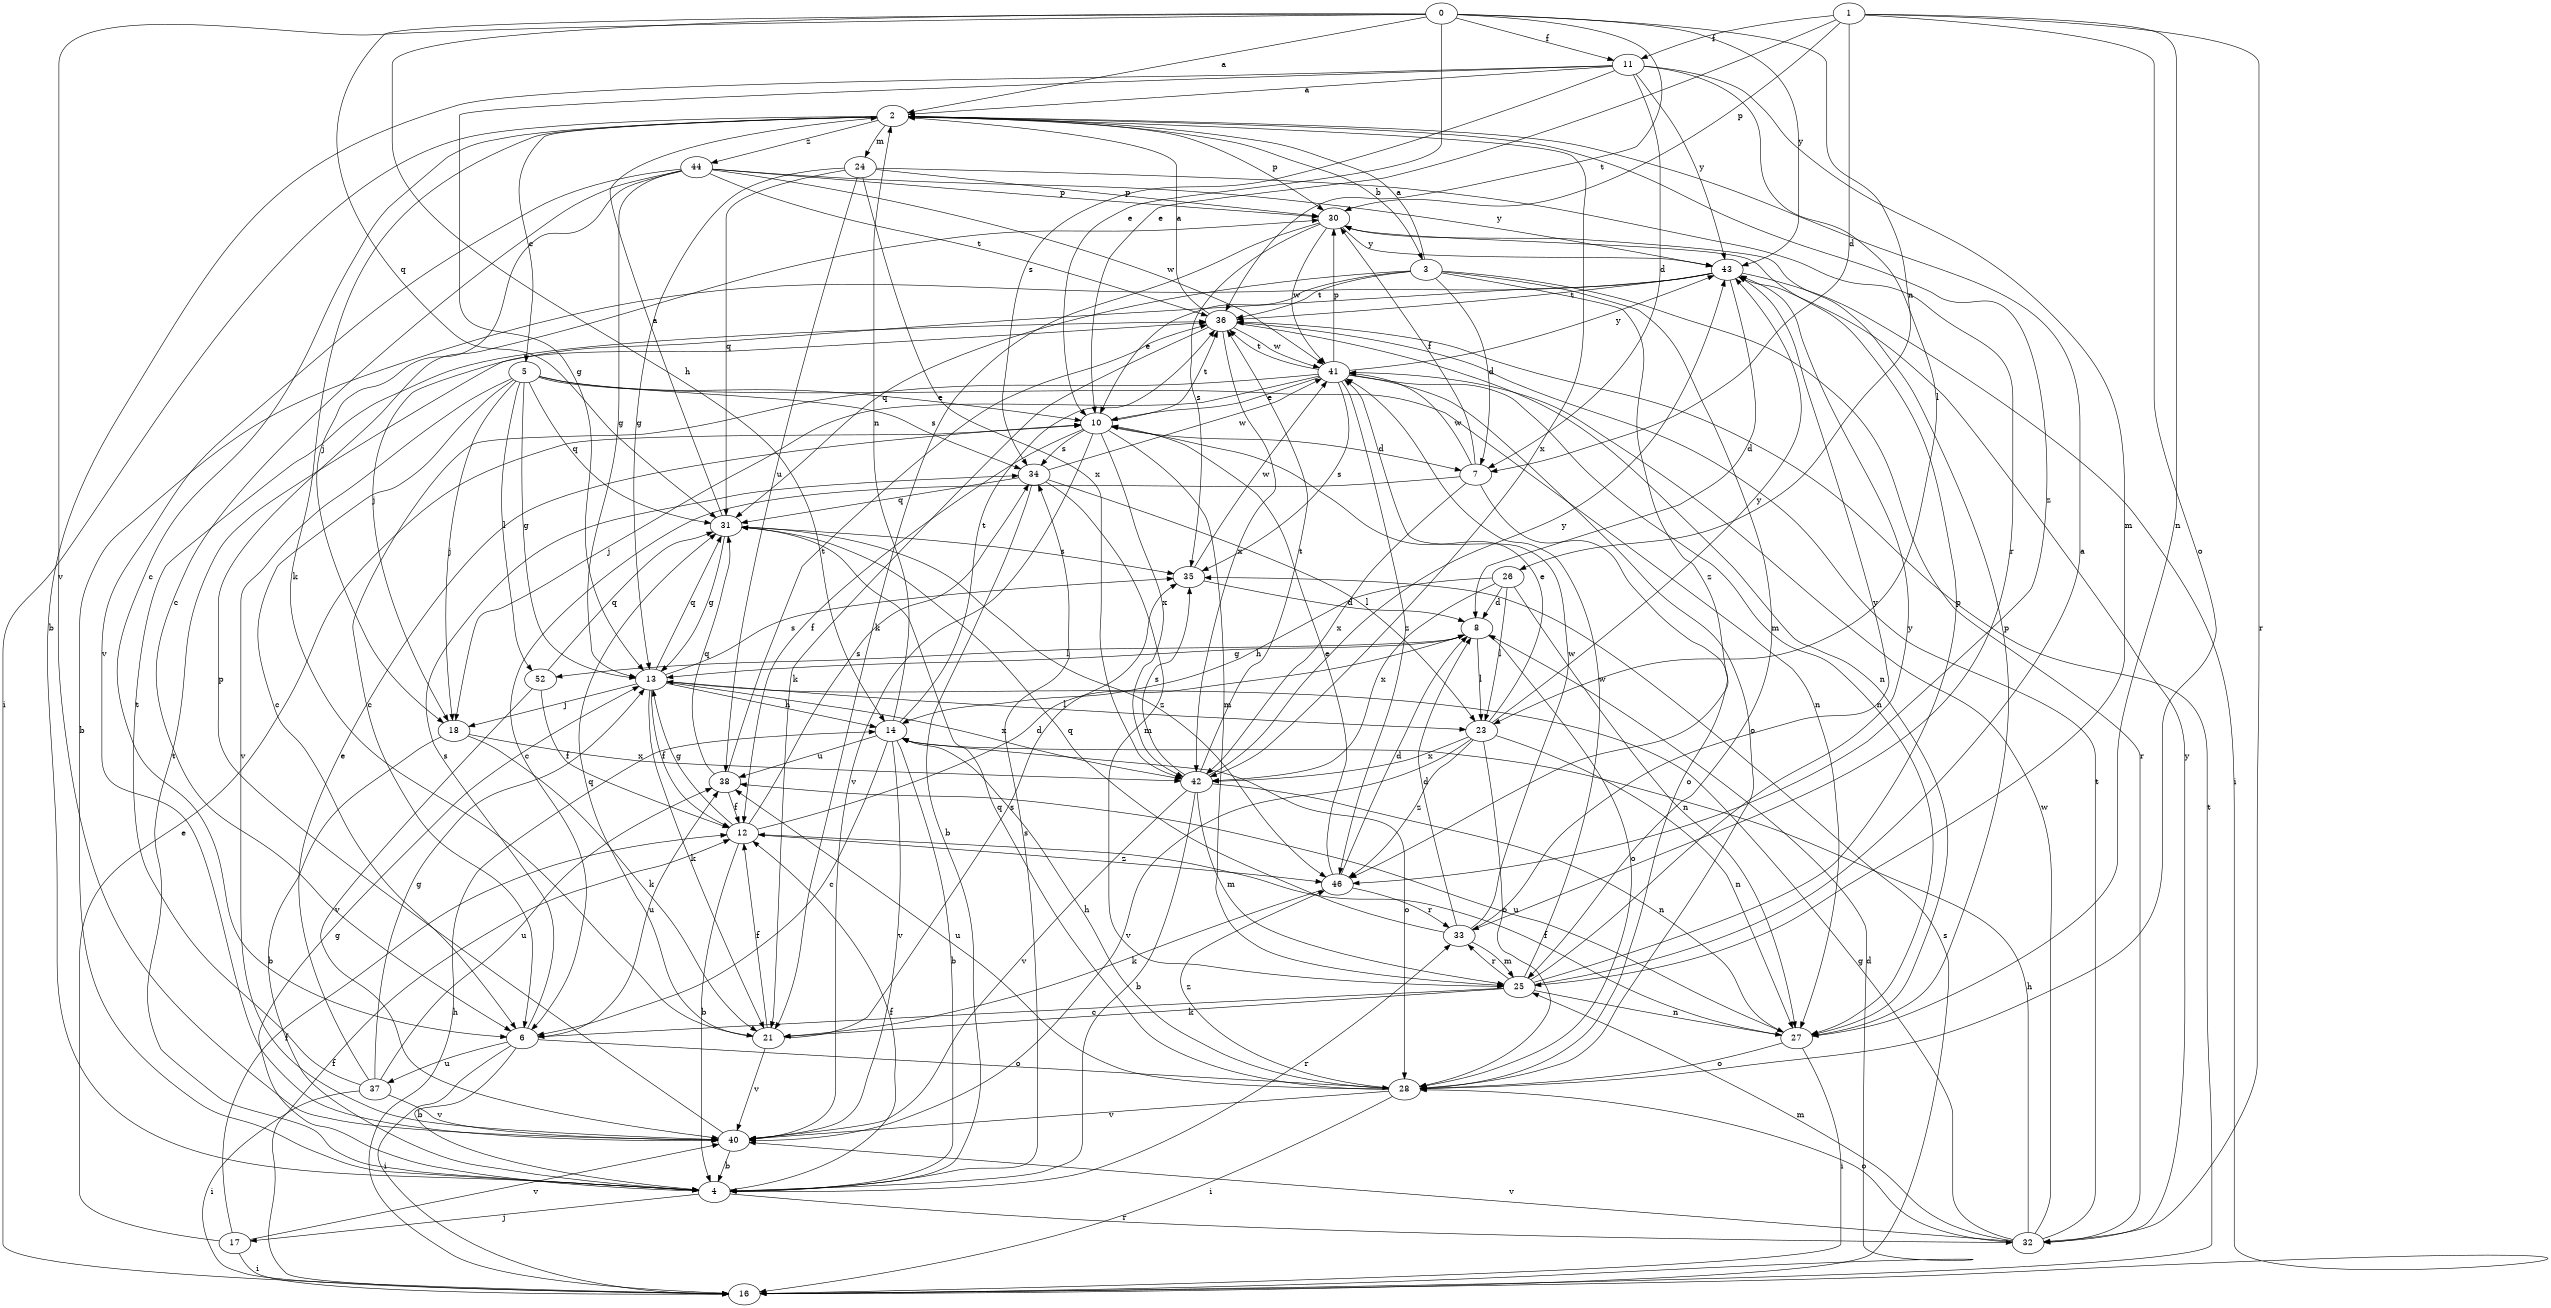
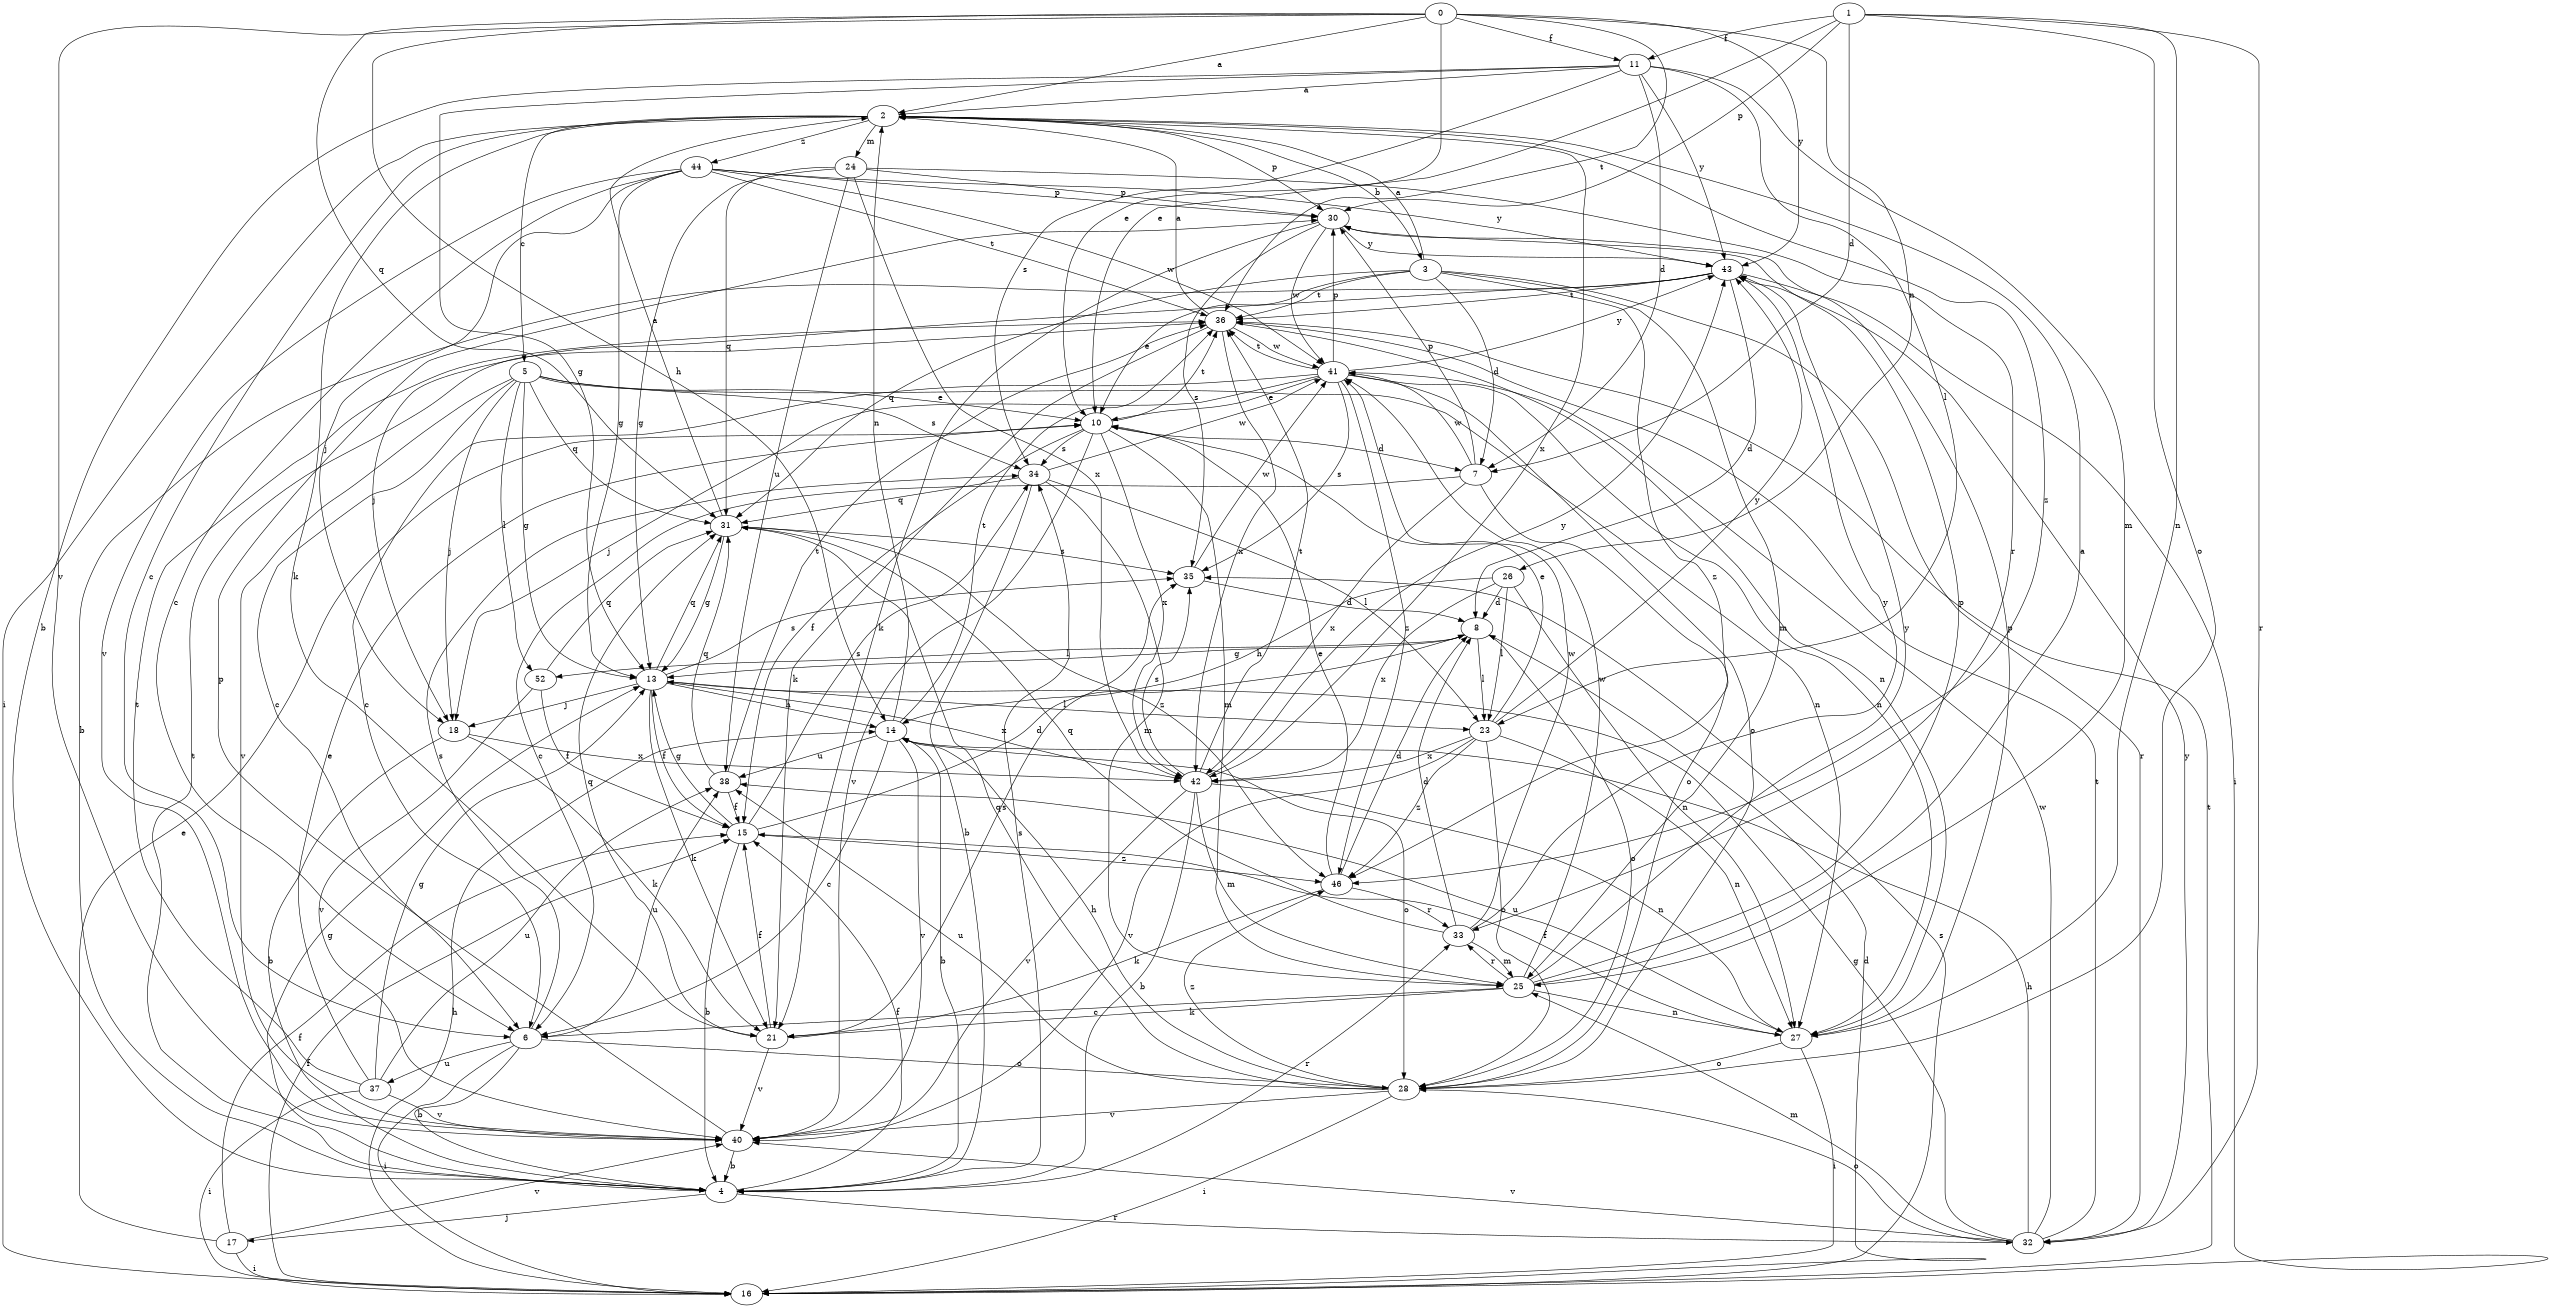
(1430, 347) -> (1431, 347)
(743, 833) -> (743, 833)
